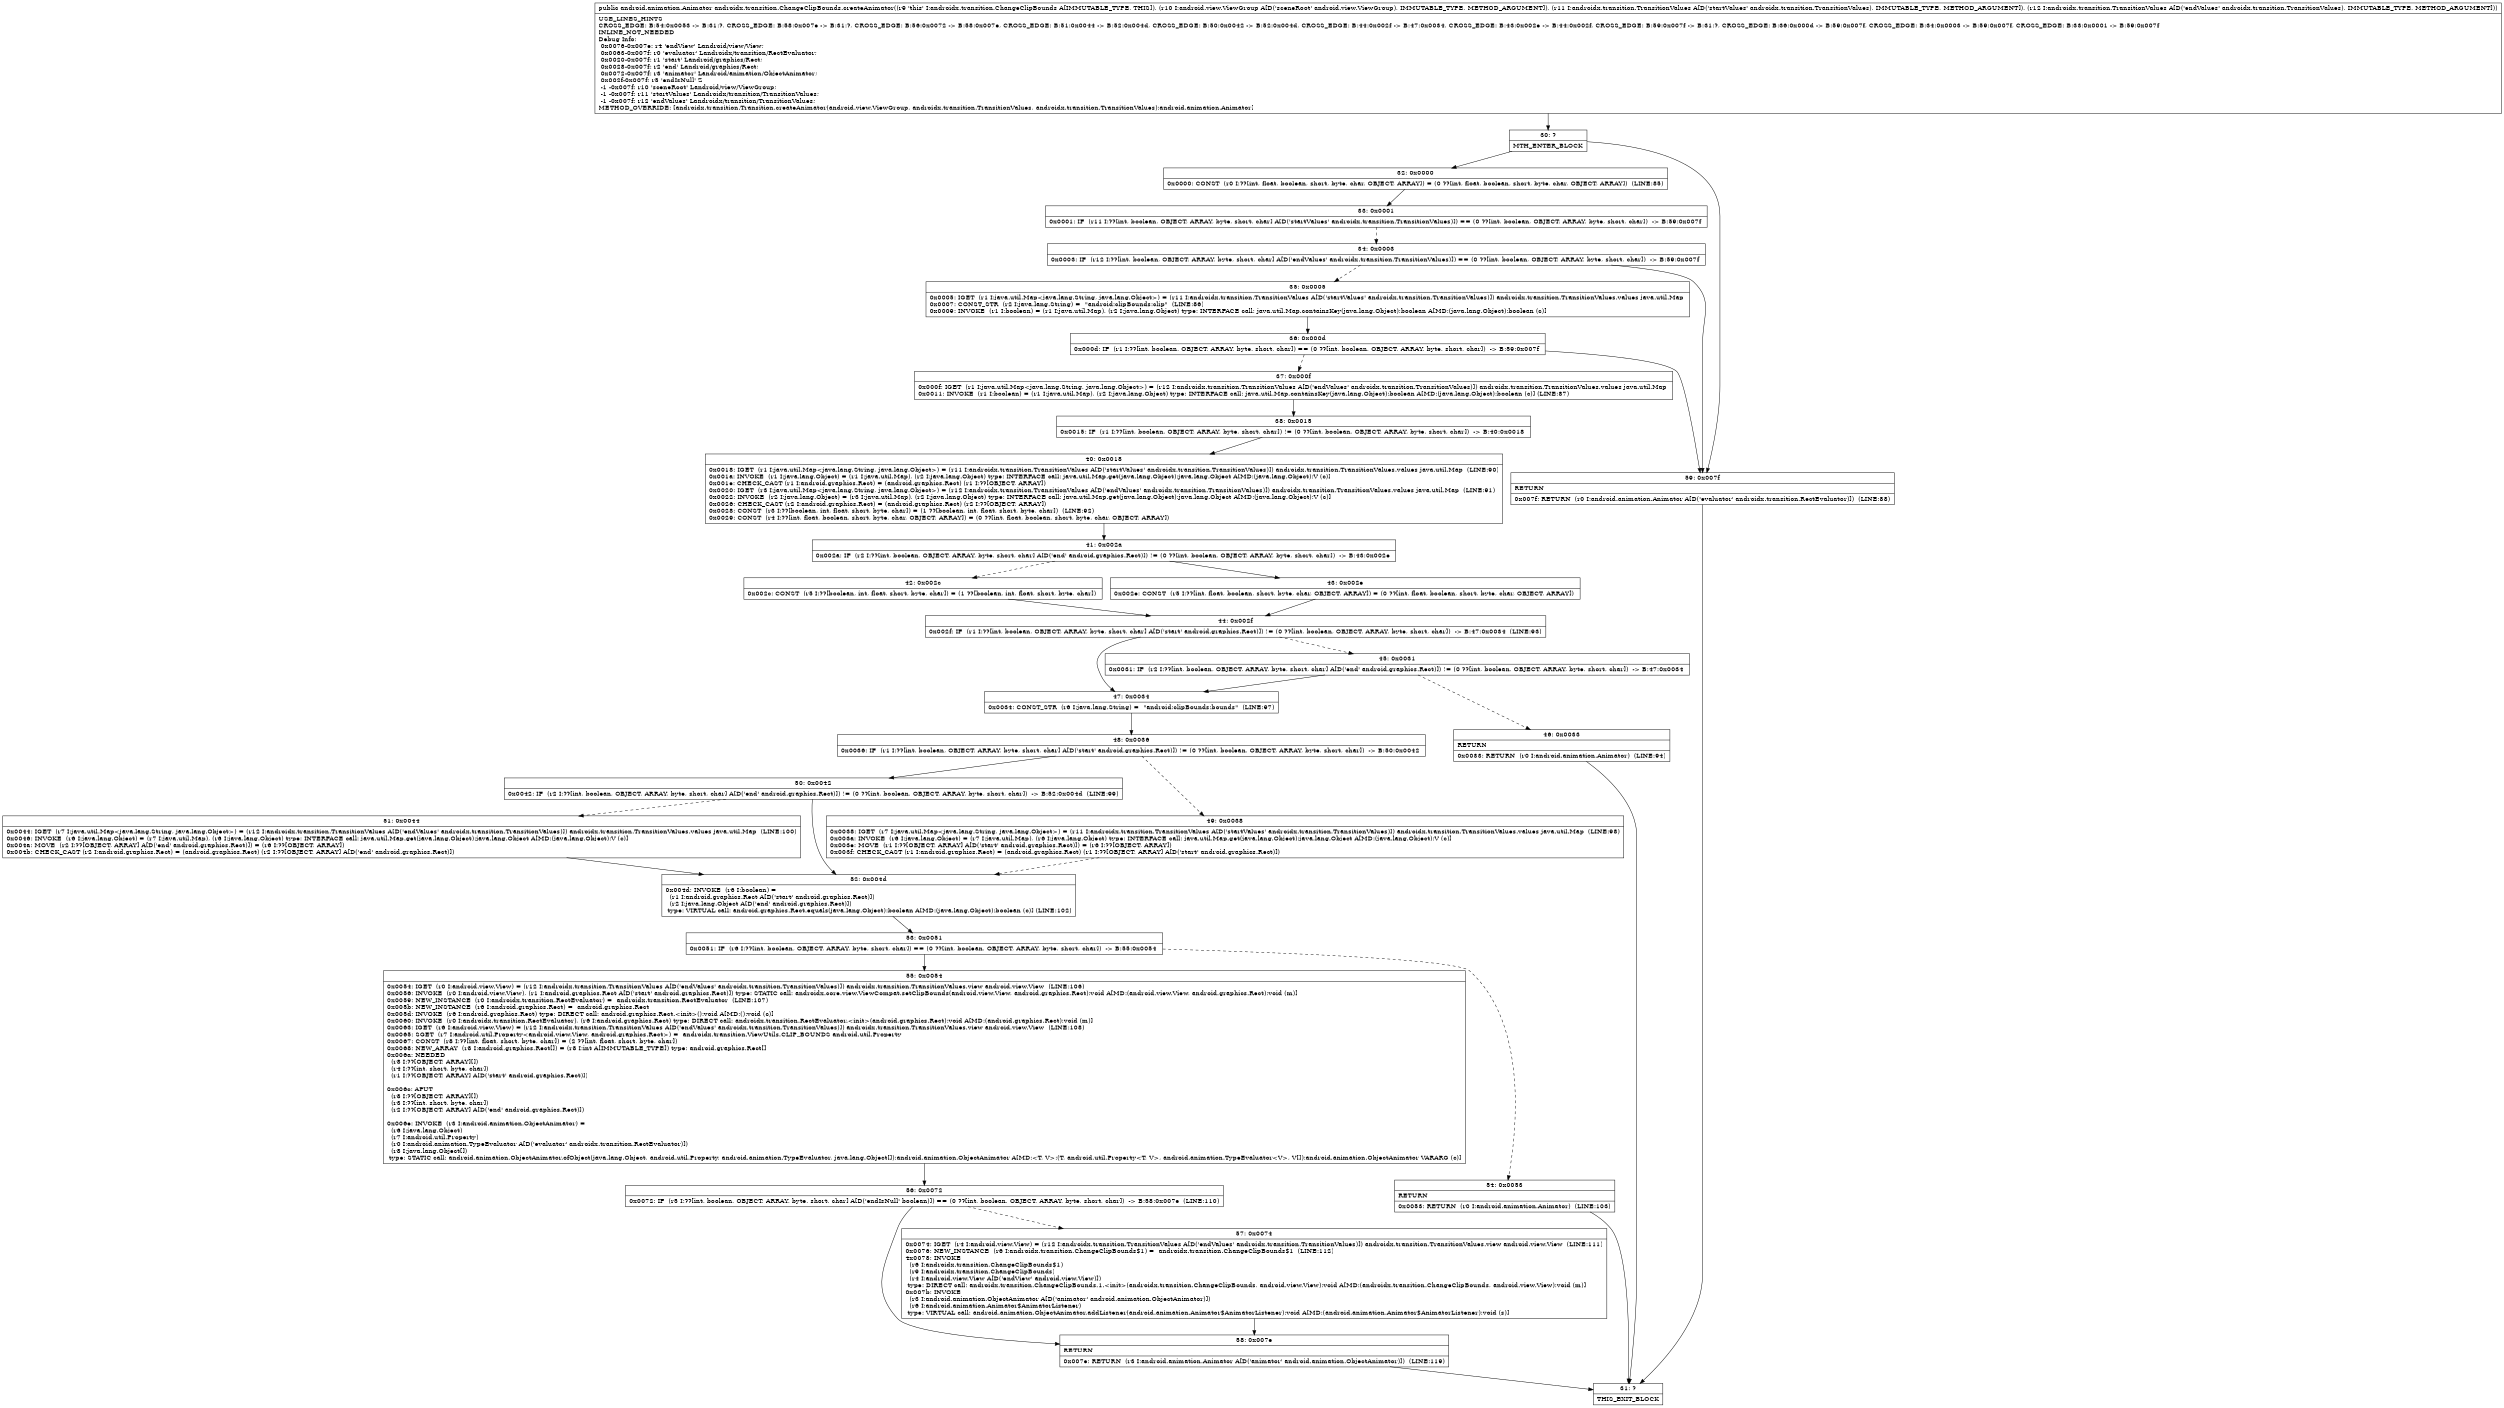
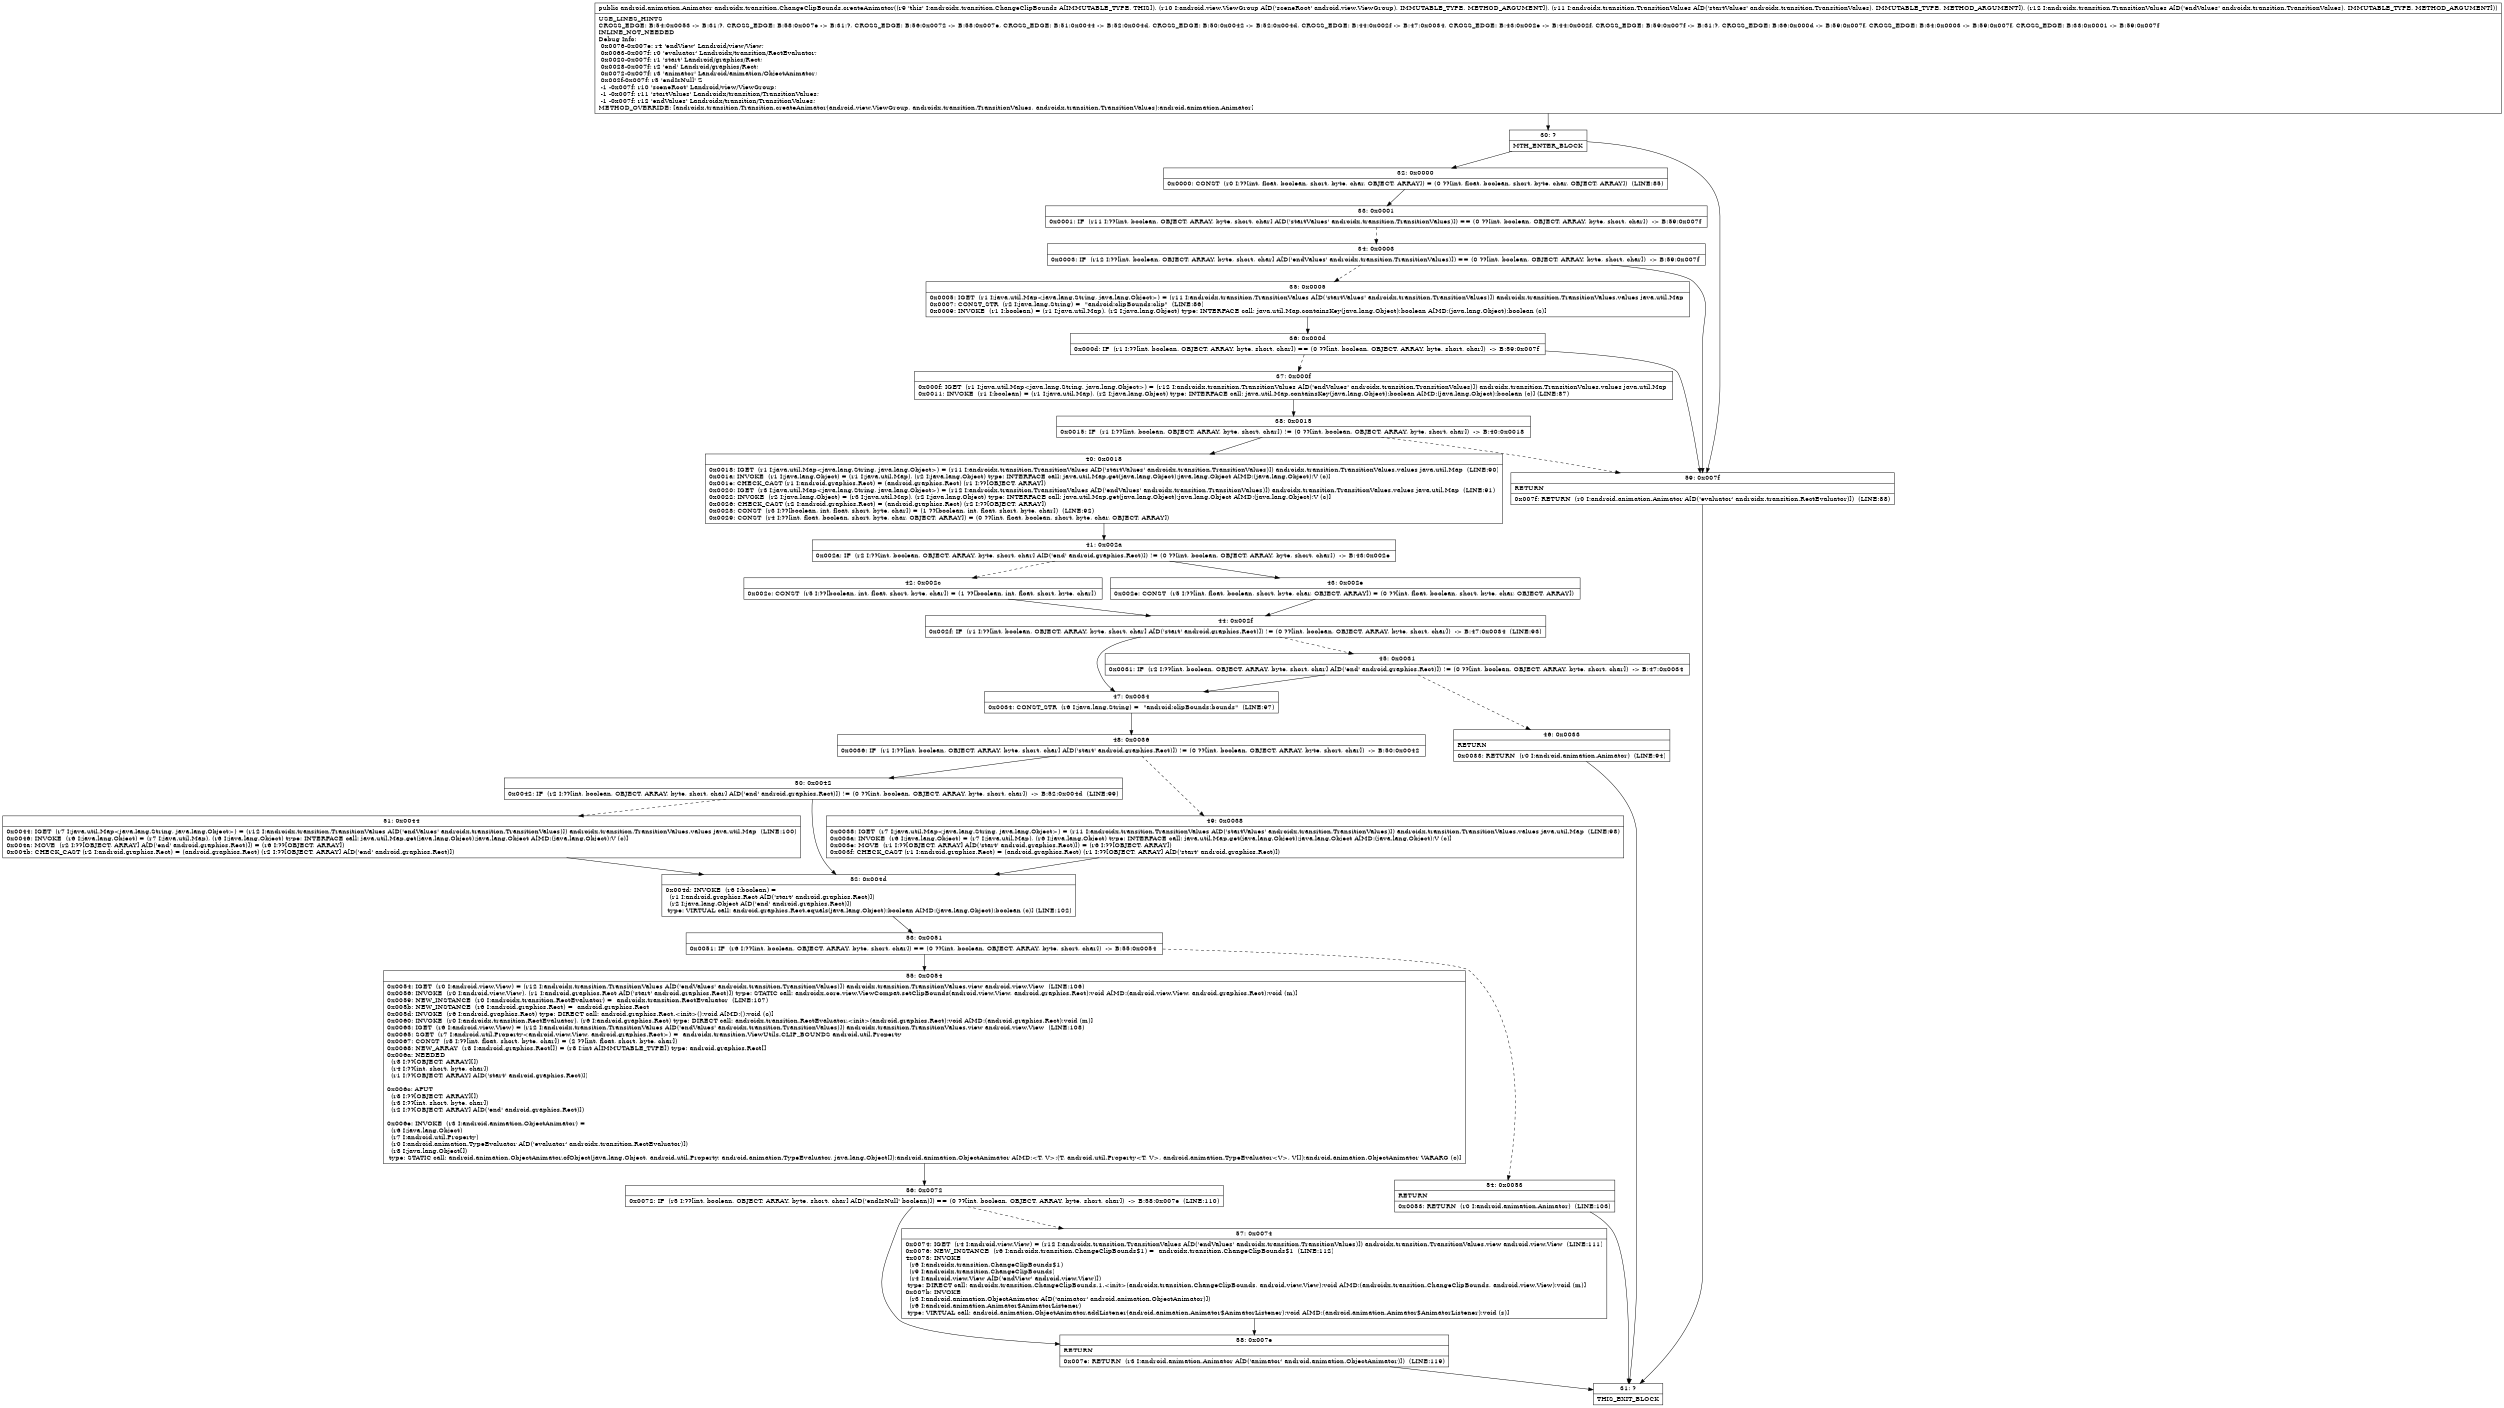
none -> (1499, 453)
(1049, 866) -> (1049, 866)
